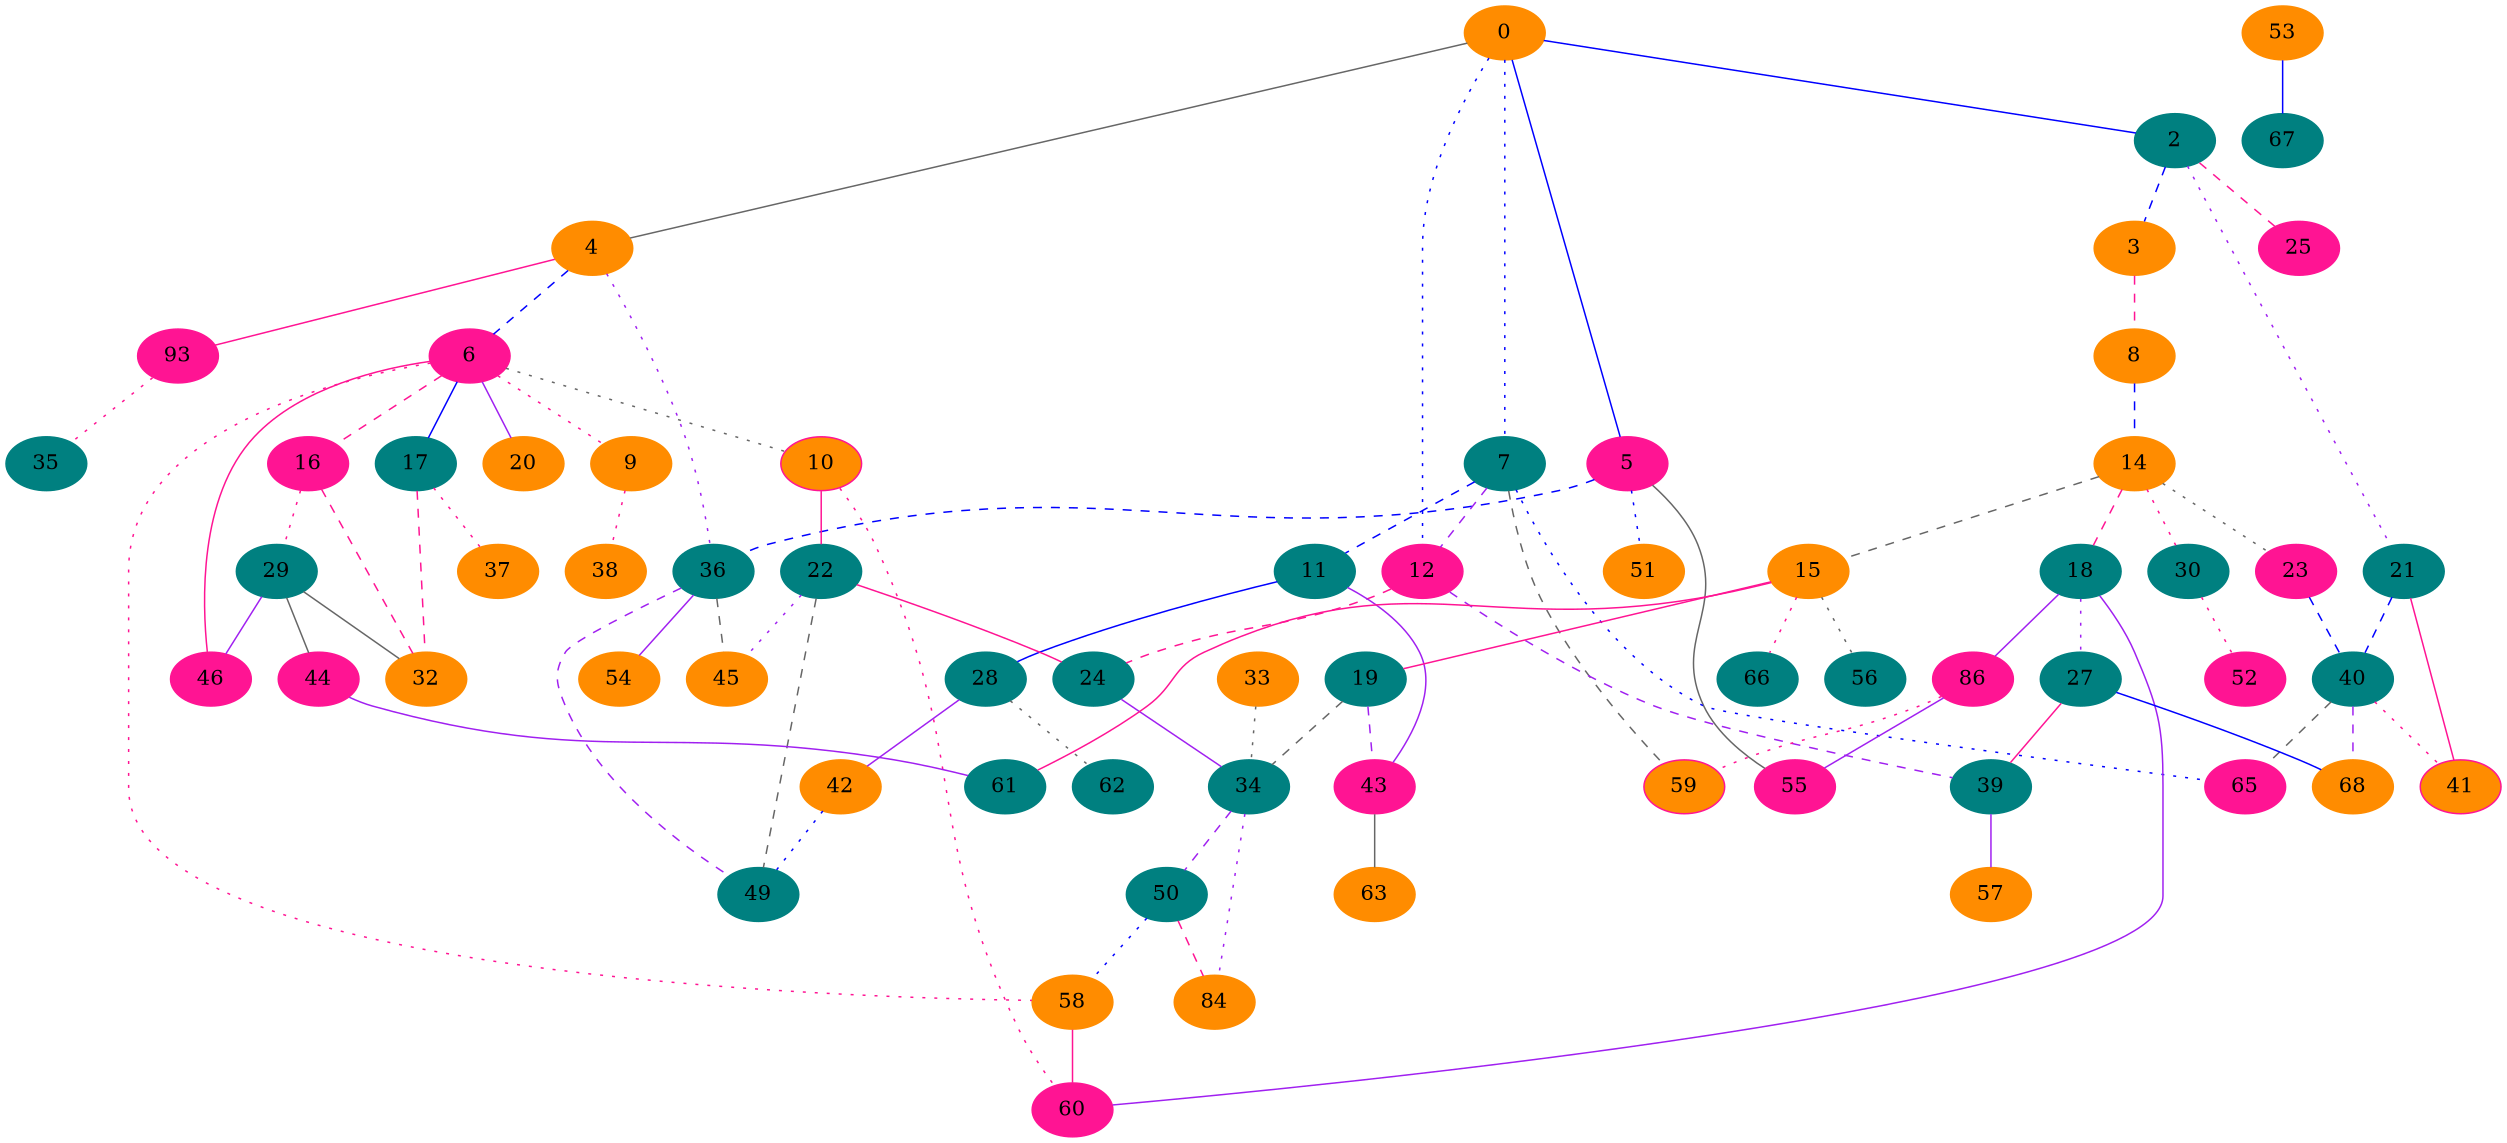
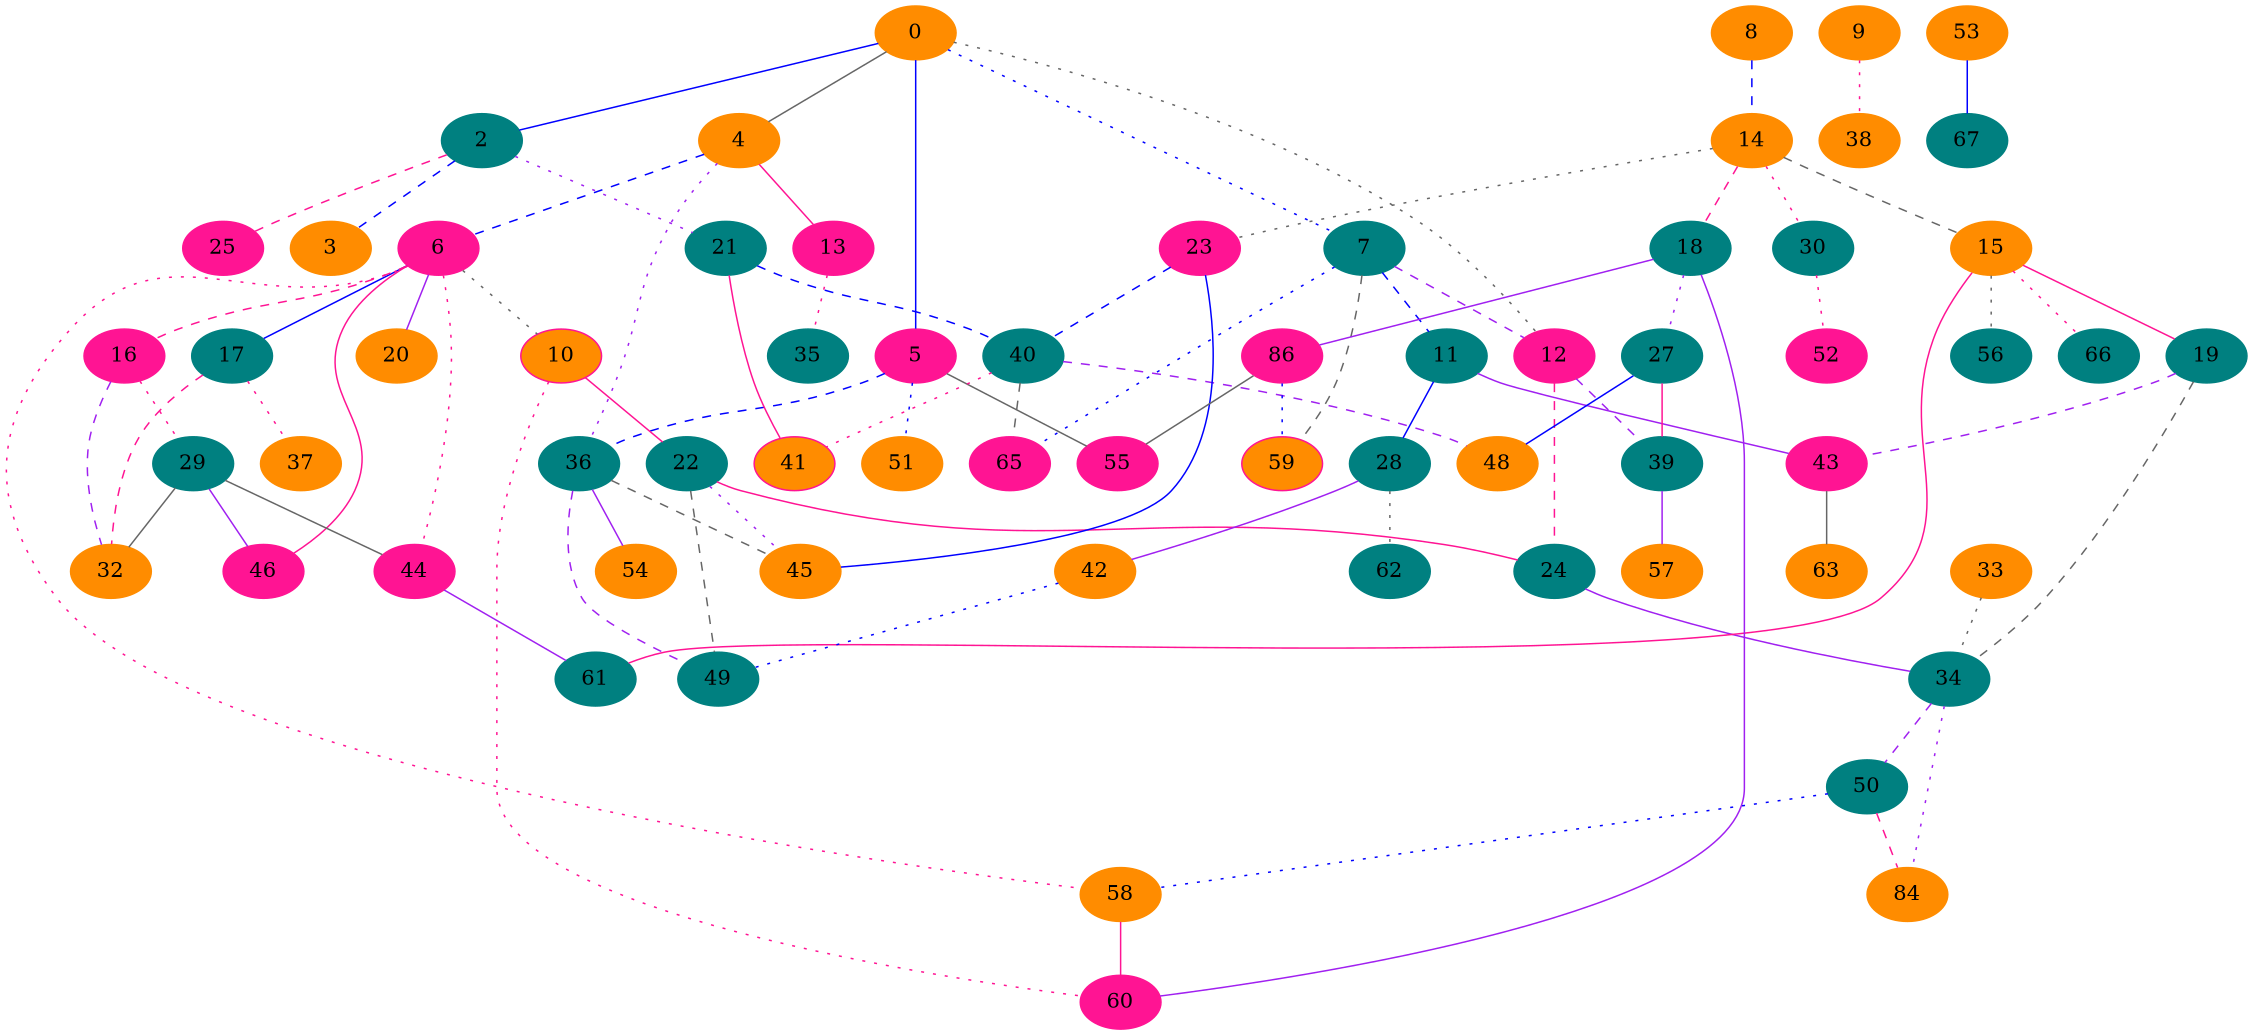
(1423, 294) -> (1269, 143)
(2135, 302) -> none
(178, 356) -> (833, 248)
(551, 410) -> (448, 411)
none -> (1120, 519)
(367, 571) -> (87, 462)
(1893, 728) -> (1197, 412)
(1818, 736) -> (1282, 410)
(2353, 787) -> (1498, 464)
